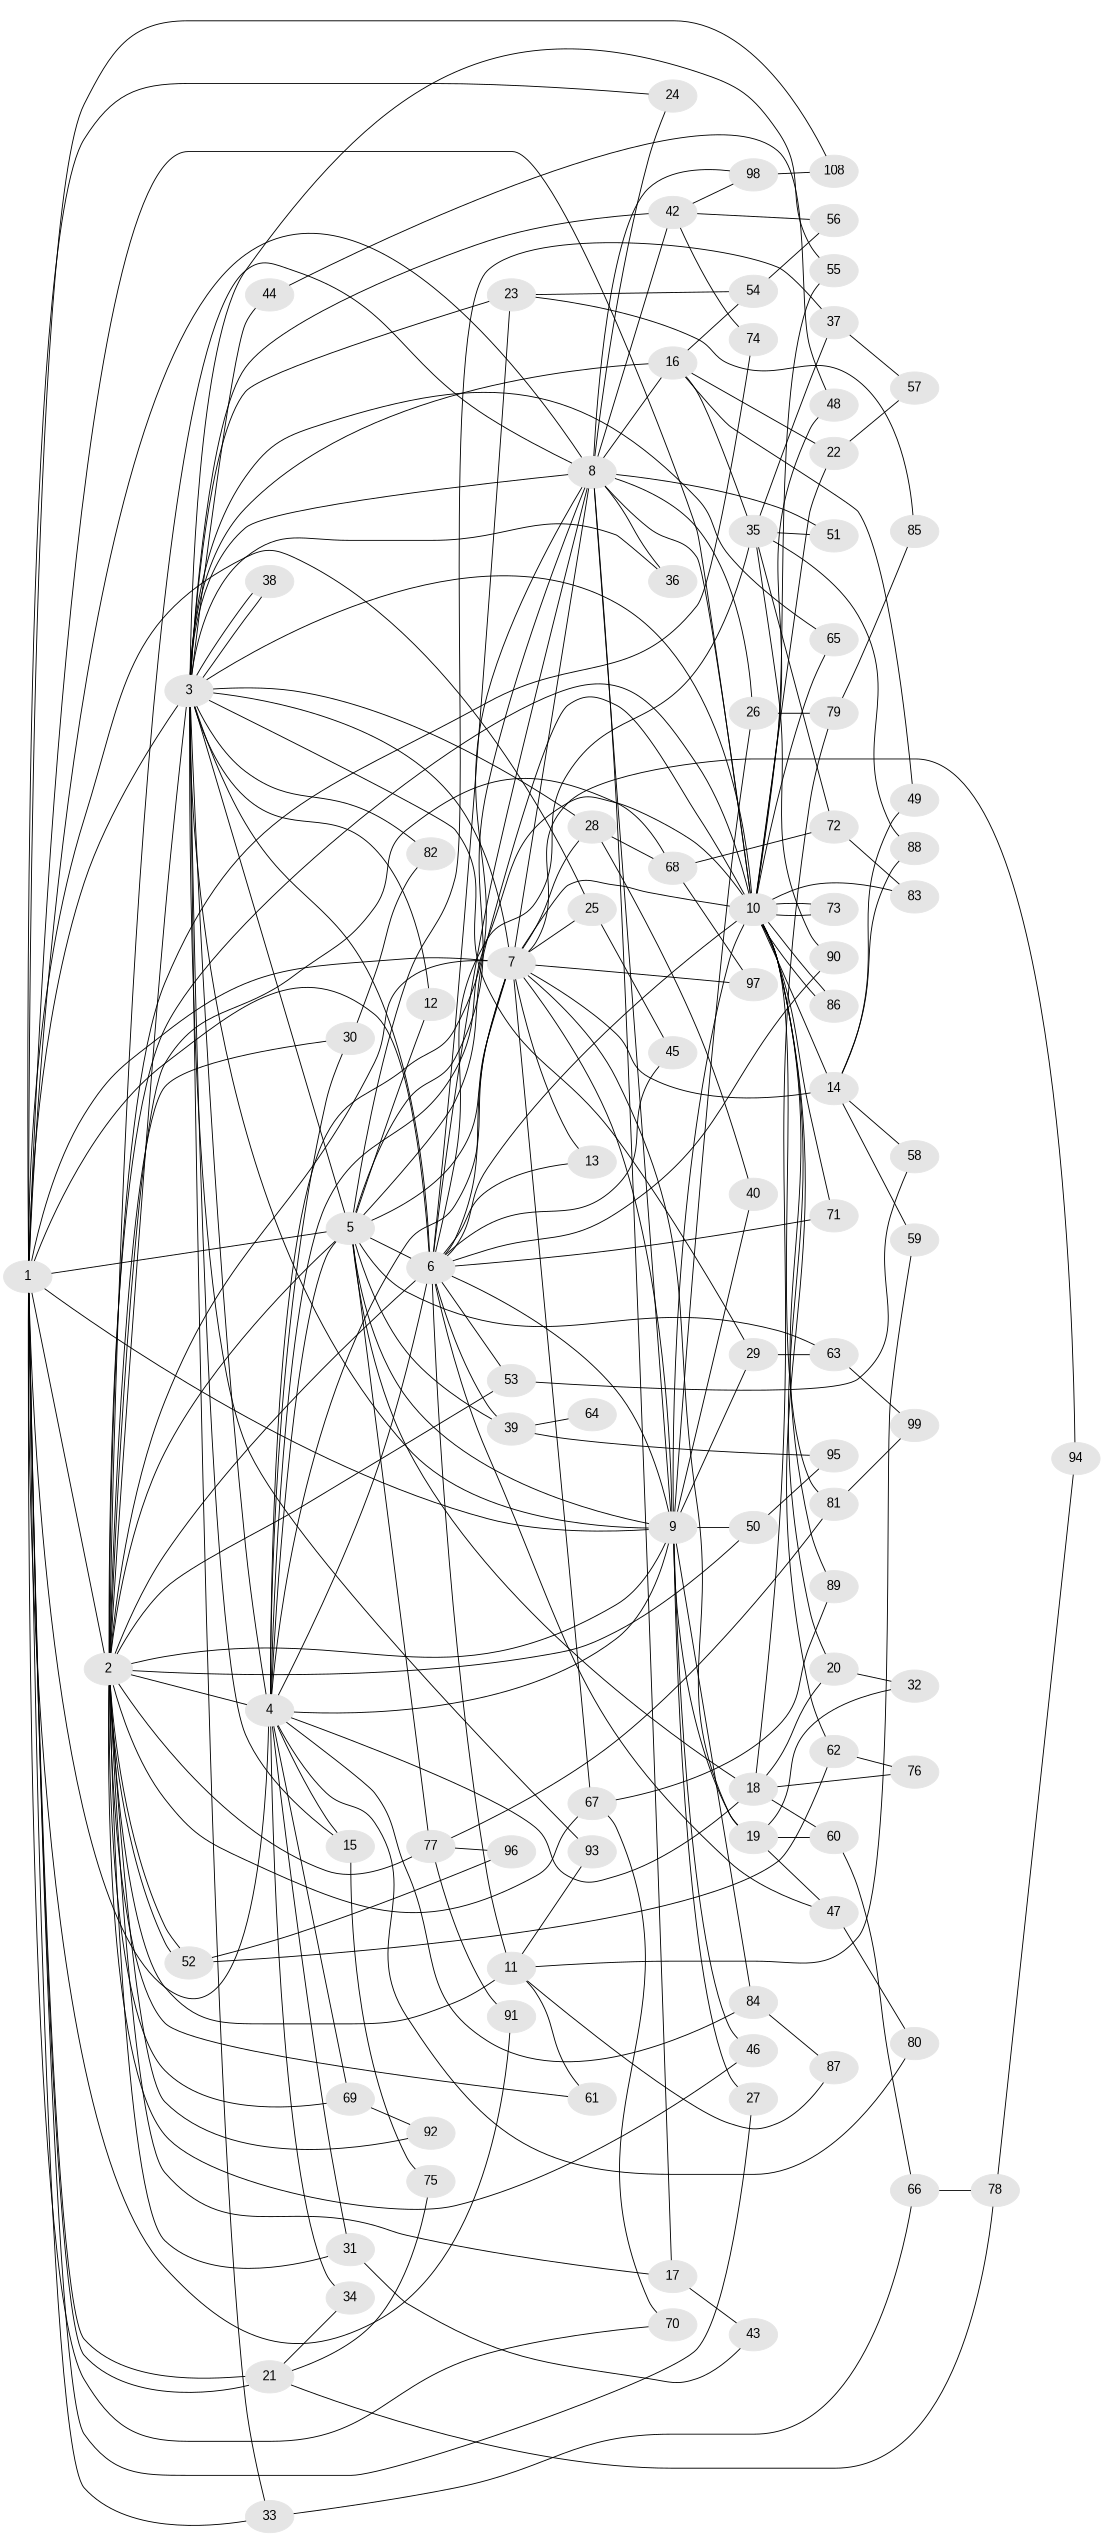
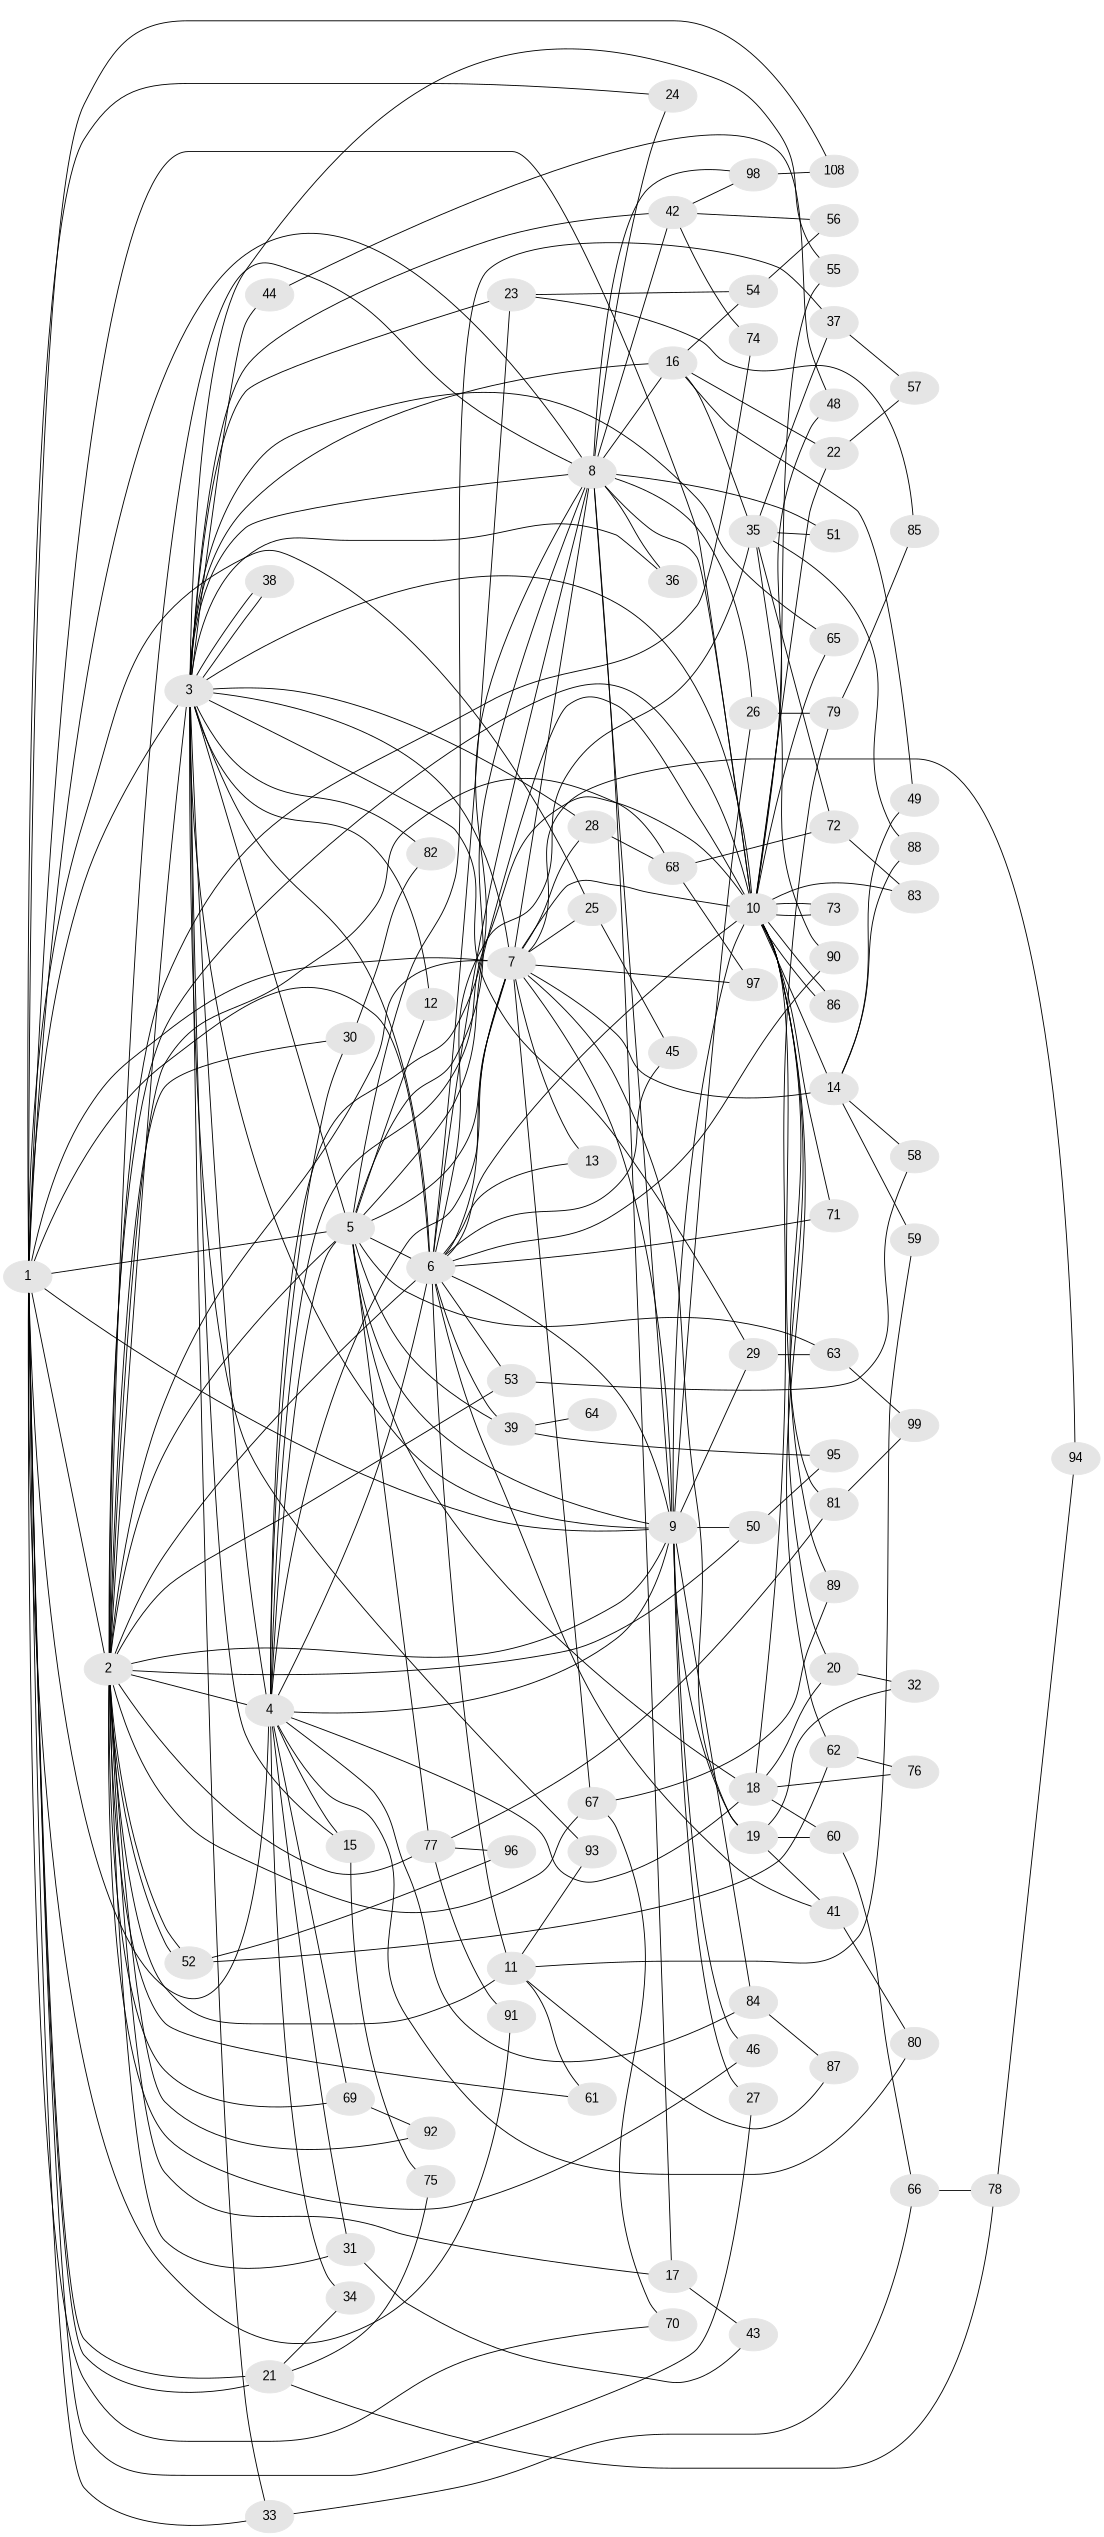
(753, 1194) -> none
(834, 1913) -> (834, 1913)
